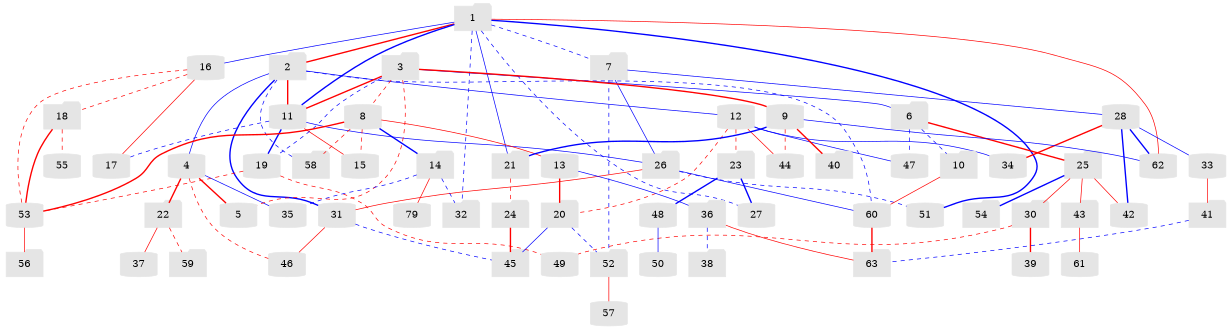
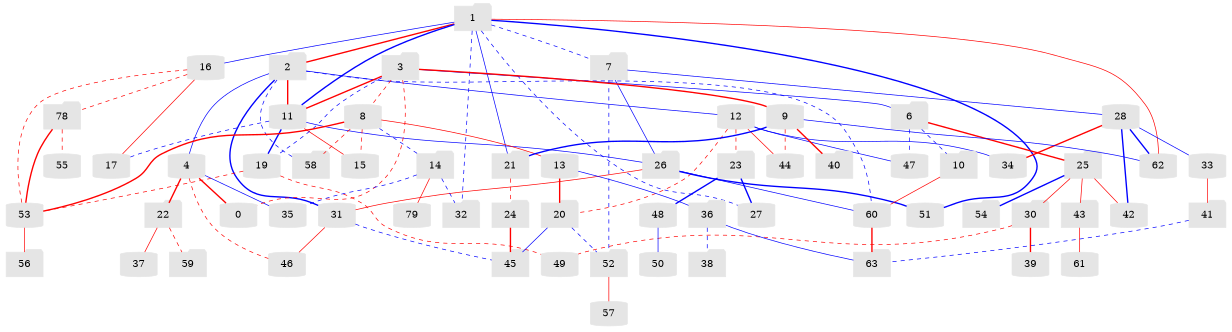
(62, 117) -> (62, 117)
(406, 146) -> (406, 146)
(793, 188) -> (793, 188)
(238, 215) -> (238, 215)
(789, 245) -> (789, 245)
